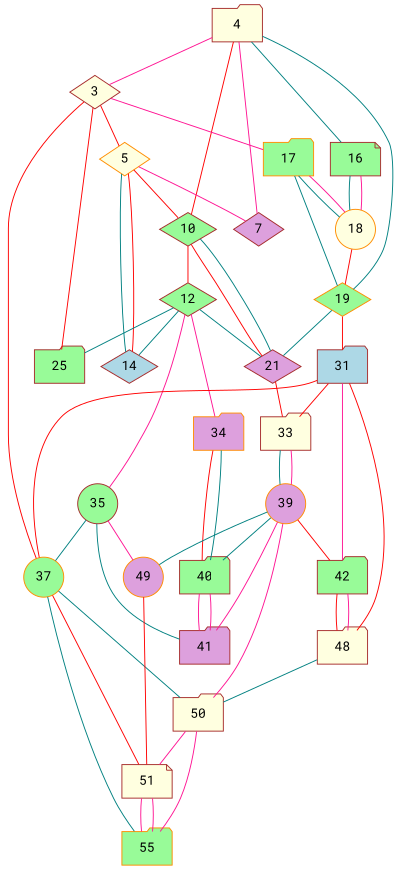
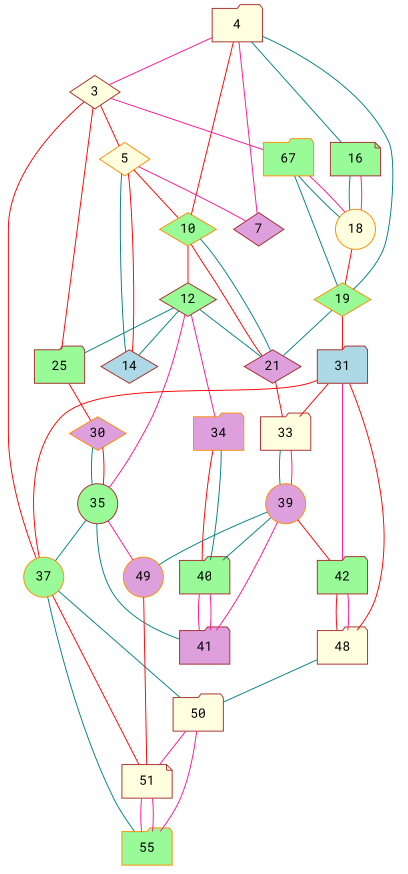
(288, 159) -> (288, 159)
(188, 229) -> (188, 229)
none -> (98, 434)
(260, 616) -> none
